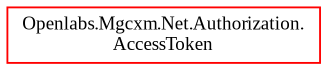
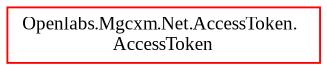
(164, 35) -> (164, 35)
